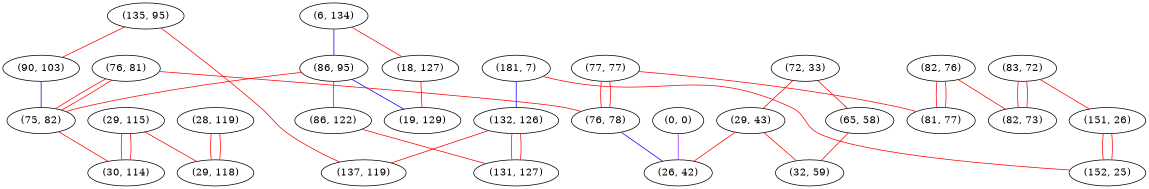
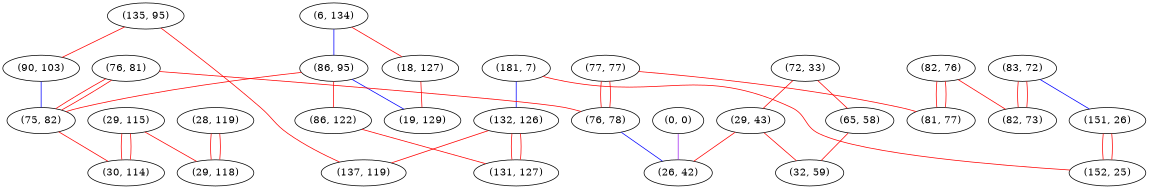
(1065, 94) -> (1065, 94)
